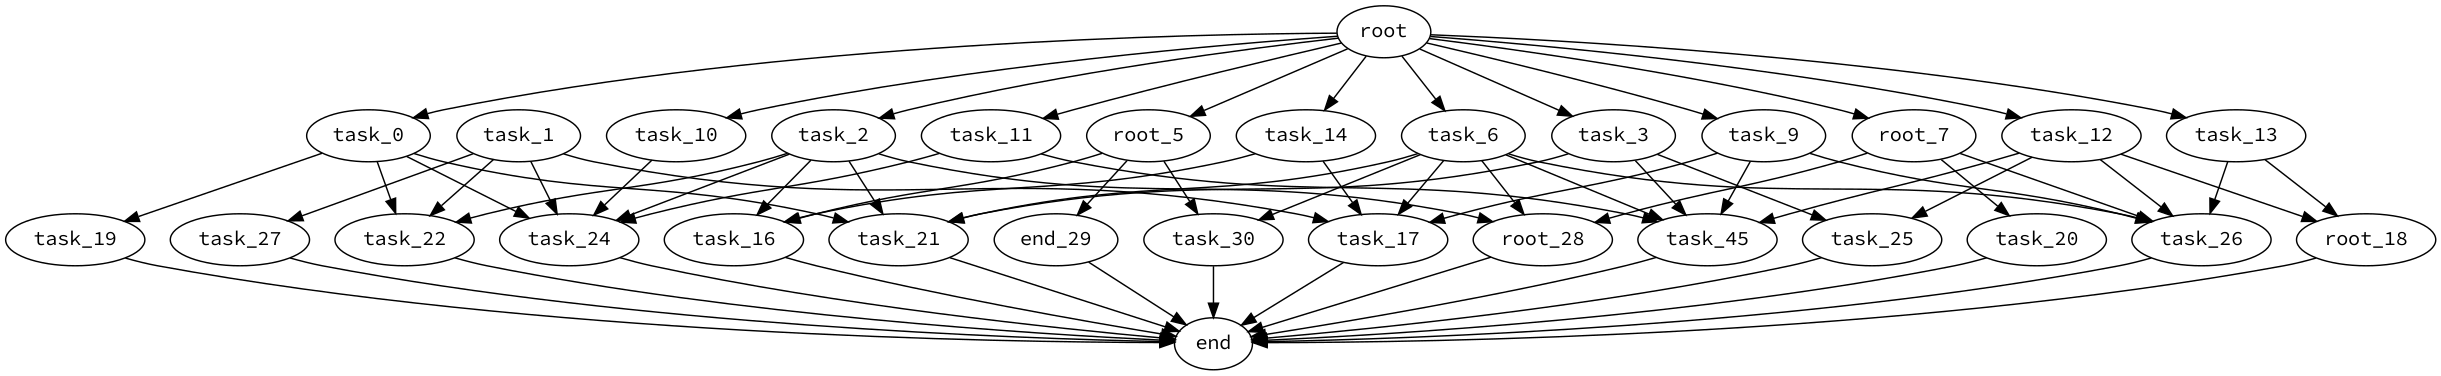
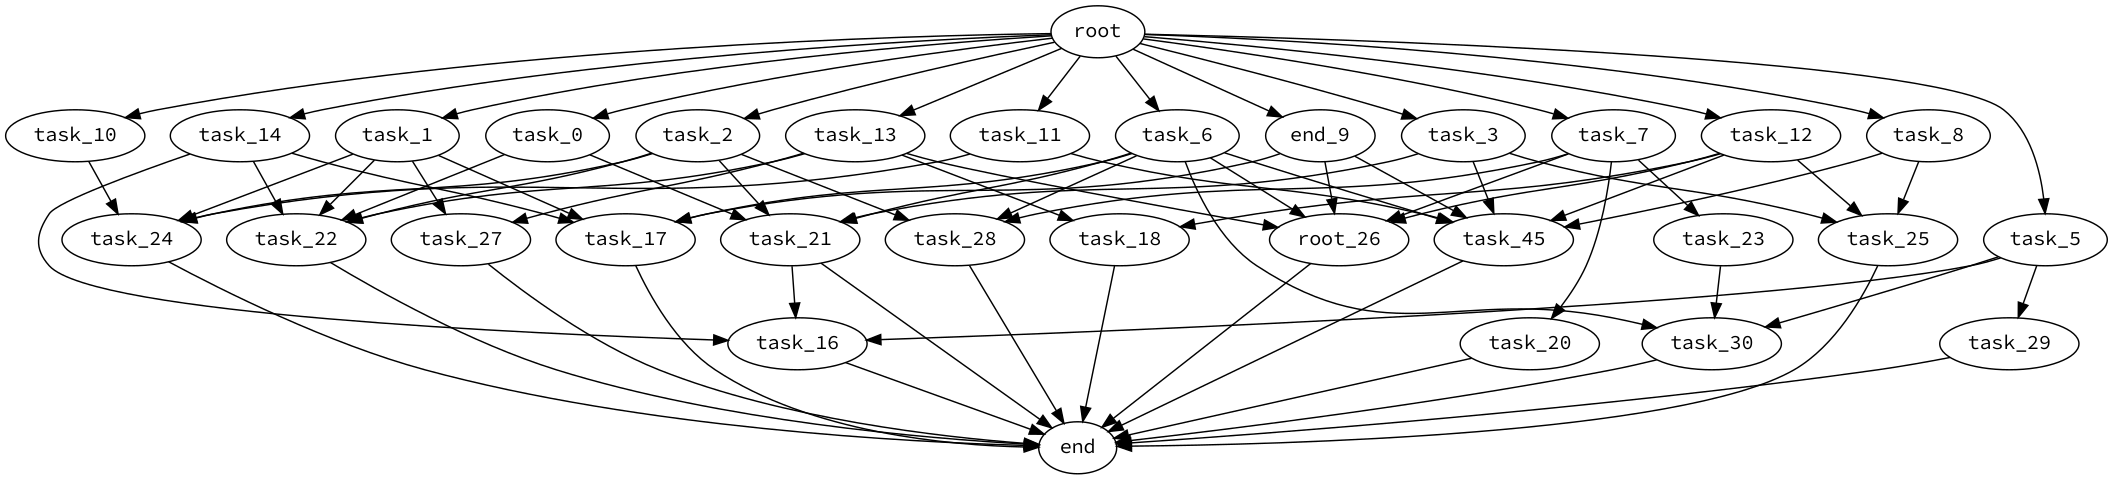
none -> (753, 64)
(1148, 136) -> (2045, 240)
(1764, 136) -> (1320, 136)
(1914, 136) -> (1614, 136)
none -> (1928, 136)
(796, 176) -> (793, 285)
none -> (263, 179)
(456, 181) -> none
none -> (583, 187)
none -> (609, 198)
(75, 240) -> none
(1056, 240) -> (2009, 344)
(1543, 240) -> (955, 240)
none -> (1723, 240)
(2201, 240) -> (1339, 240)
(2366, 240) -> (1120, 240)
